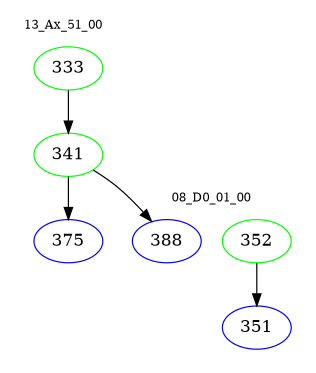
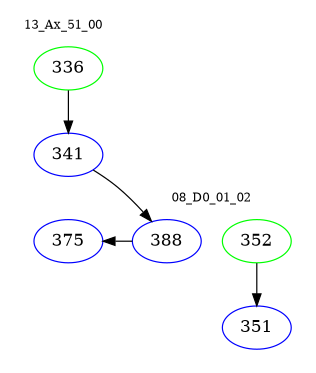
(68, 68) -> (68, 68)
(68, 155) -> (68, 155)
(68, 192) -> (124, 241)
(212, 199) -> (212, 199)
